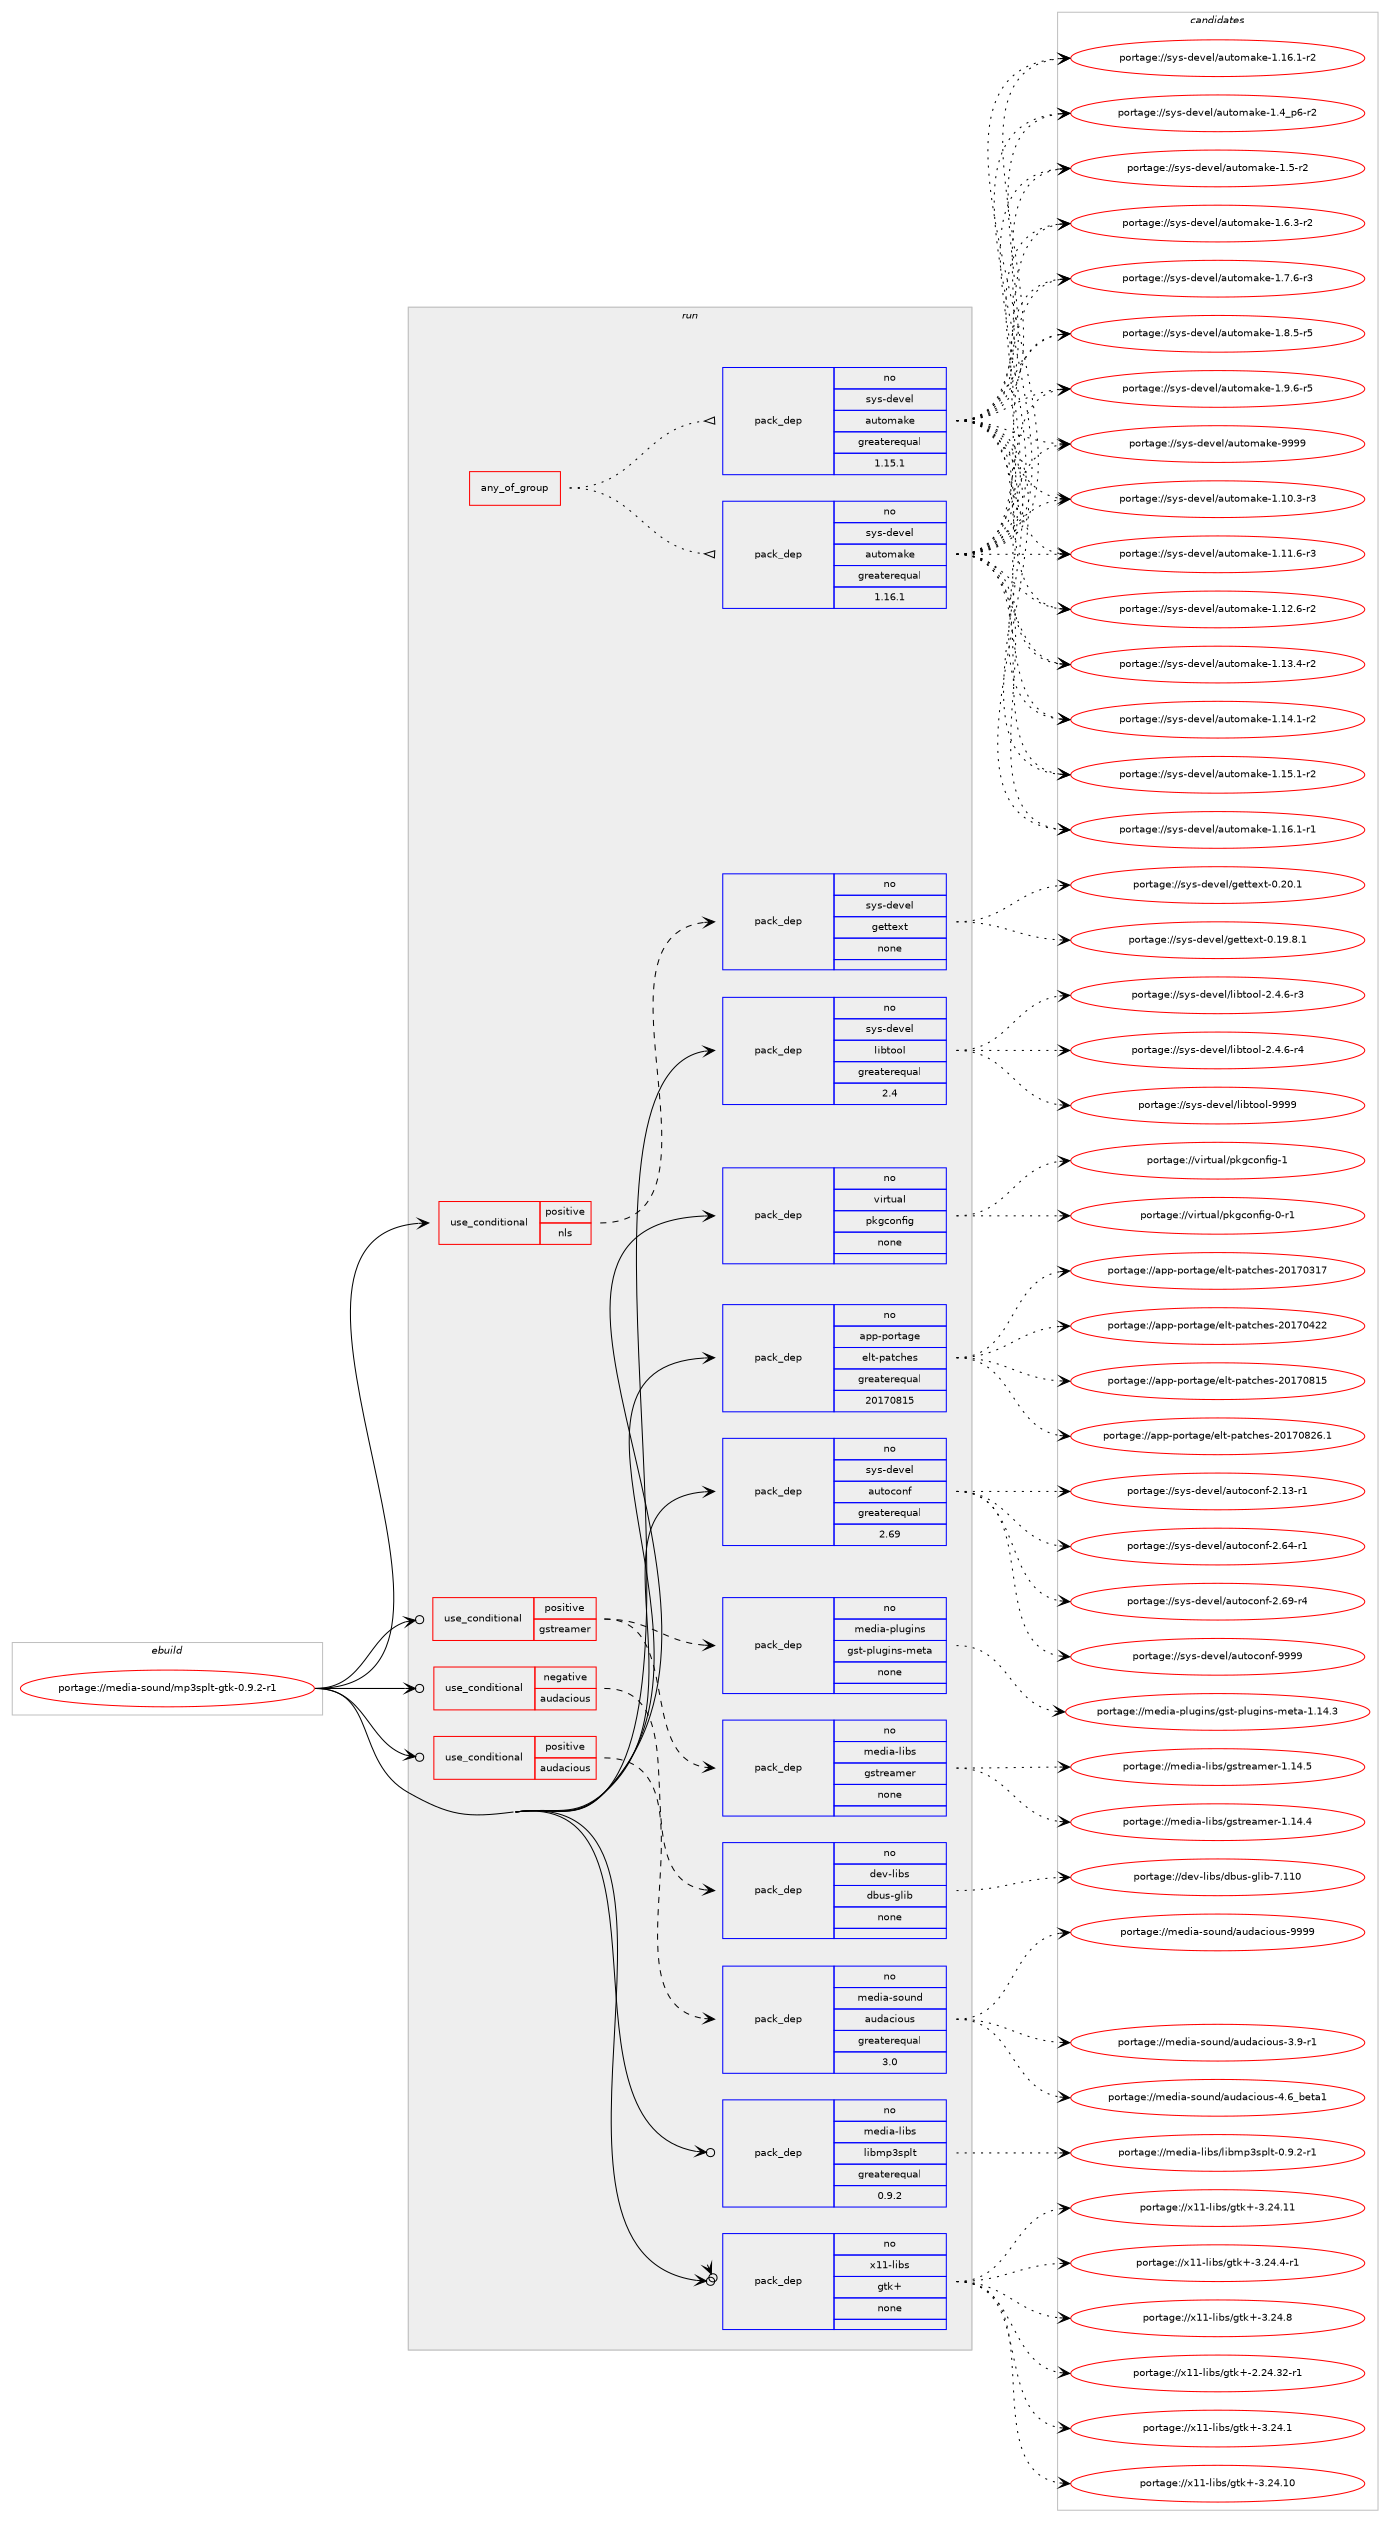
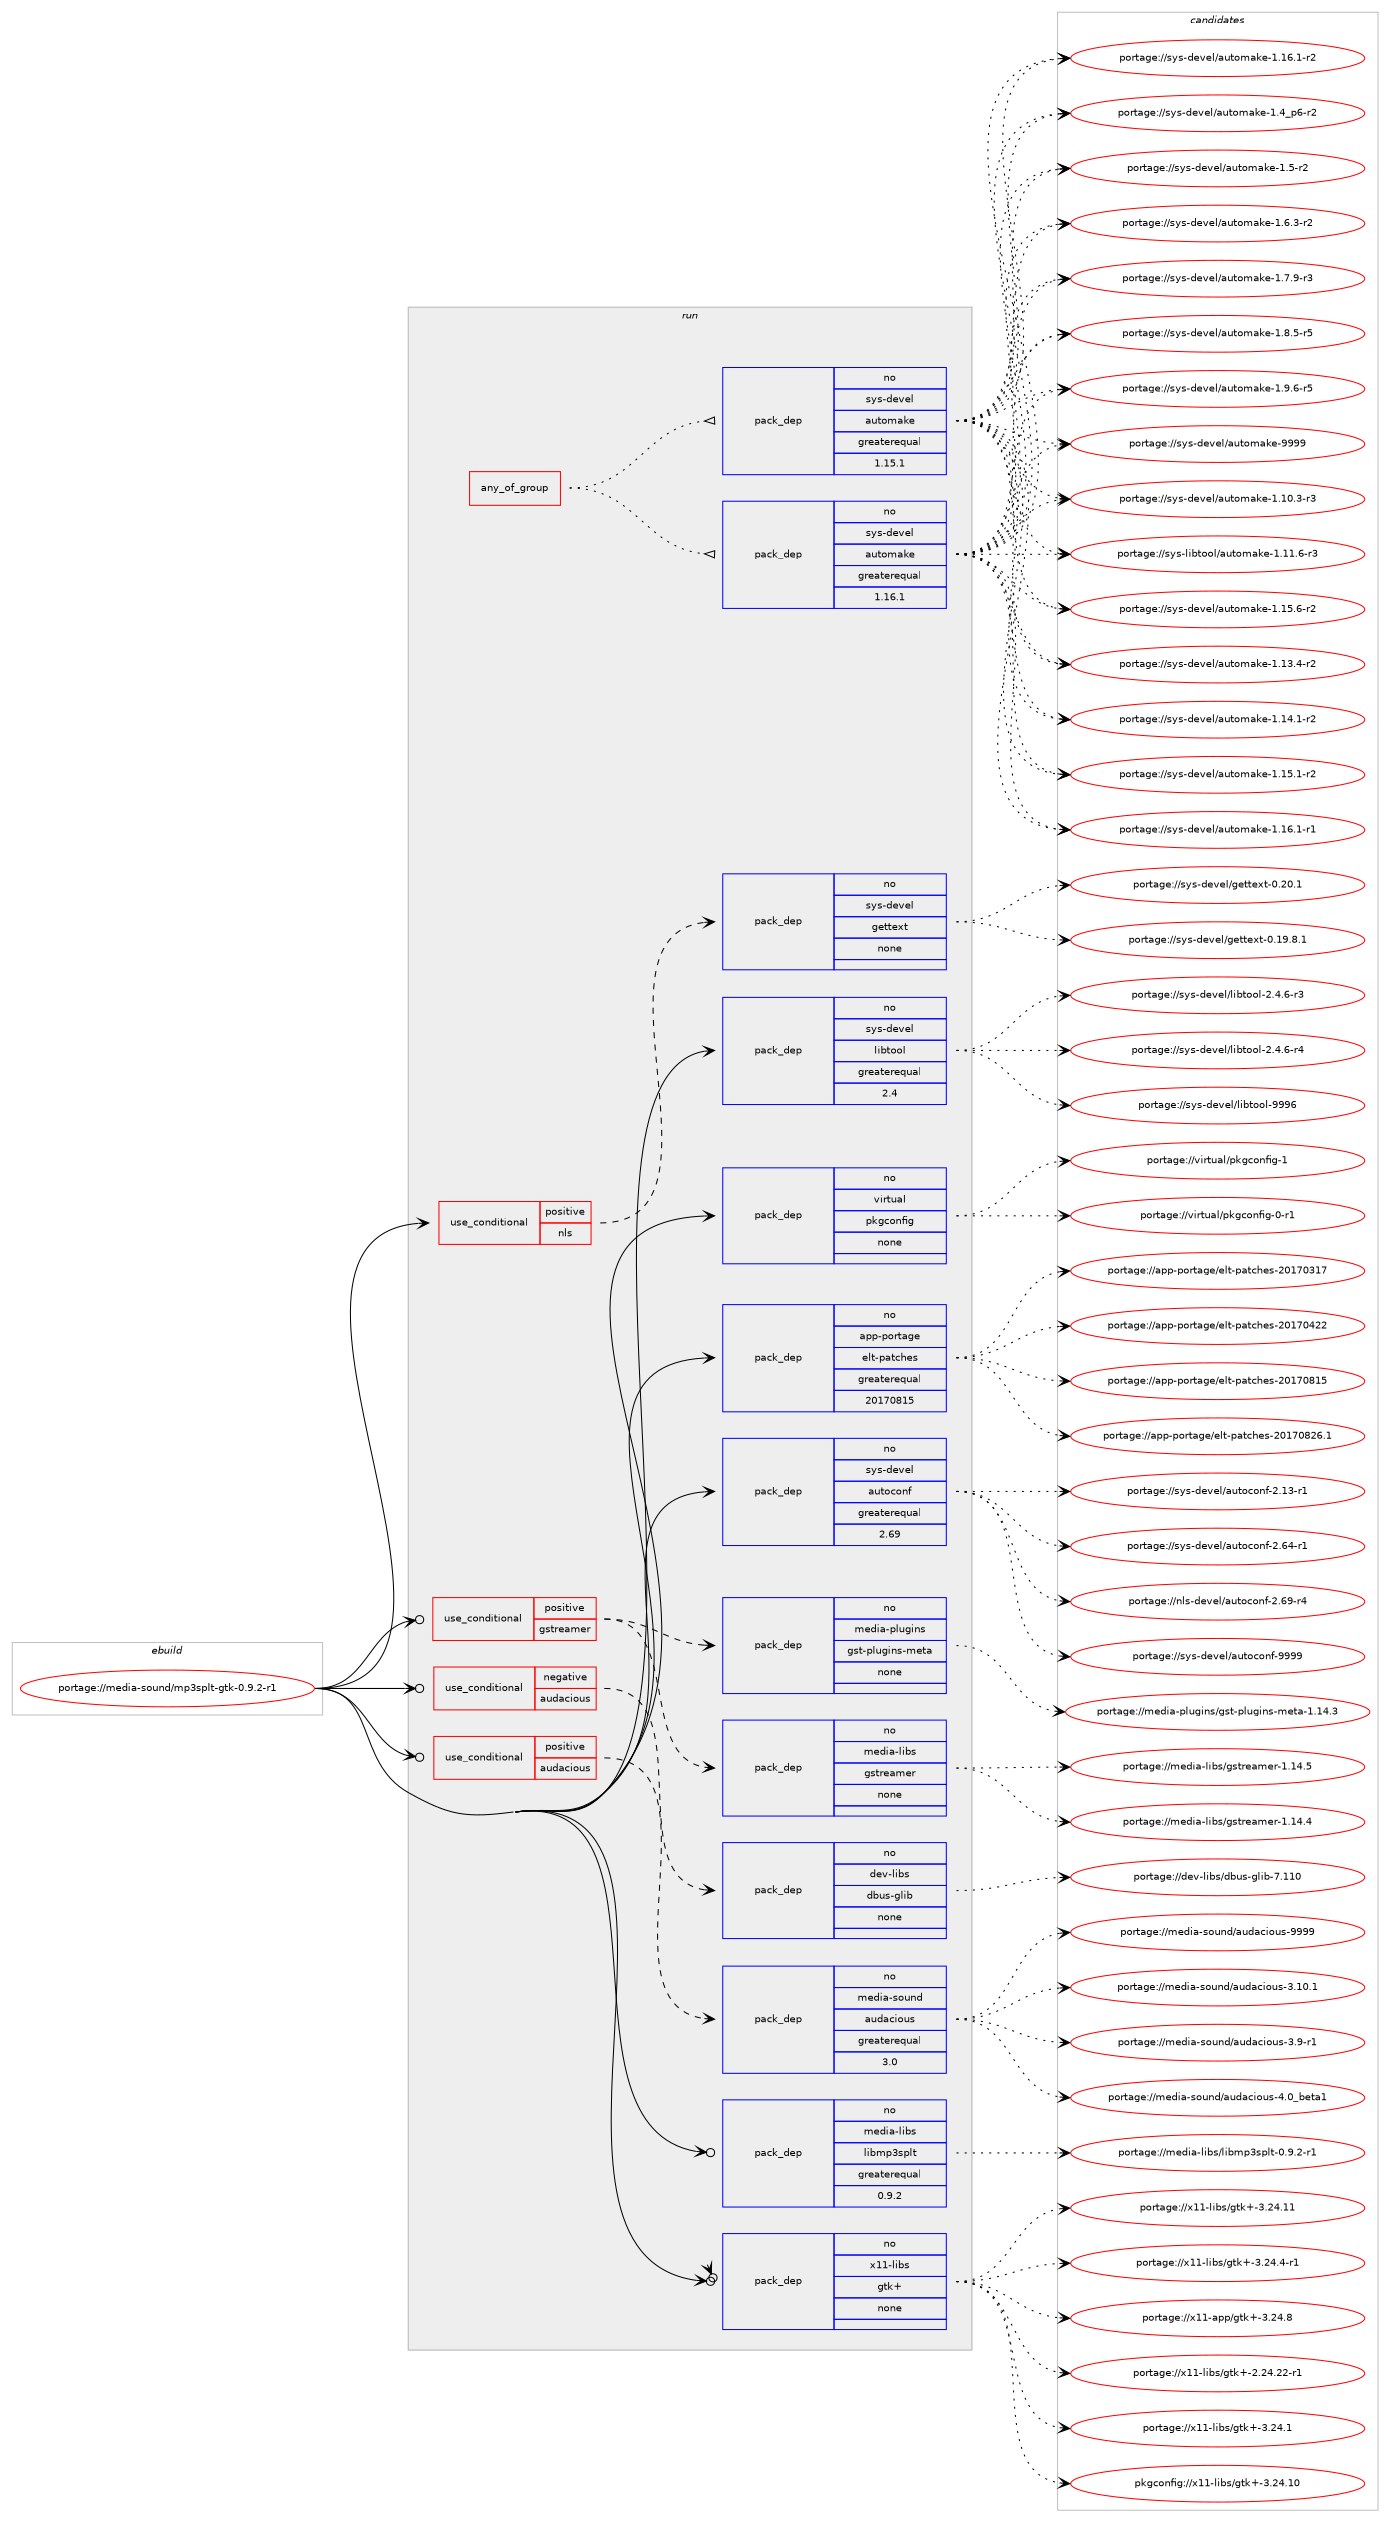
(1218, 279) -> (1218, 279)
(1218, 554) -> (1218, 554)
(1218, 609) -> (1218, 609)
(1218, 1106) -> (1218, 1106)
(1218, 1602) -> (1218, 1602)
none -> (1218, 1988)
(1218, 2098) -> (1218, 2098)
(1218, 2318) -> (1218, 2318)
(1218, 2373) -> (1218, 2373)
(1218, 2484) -> (1218, 2484)
